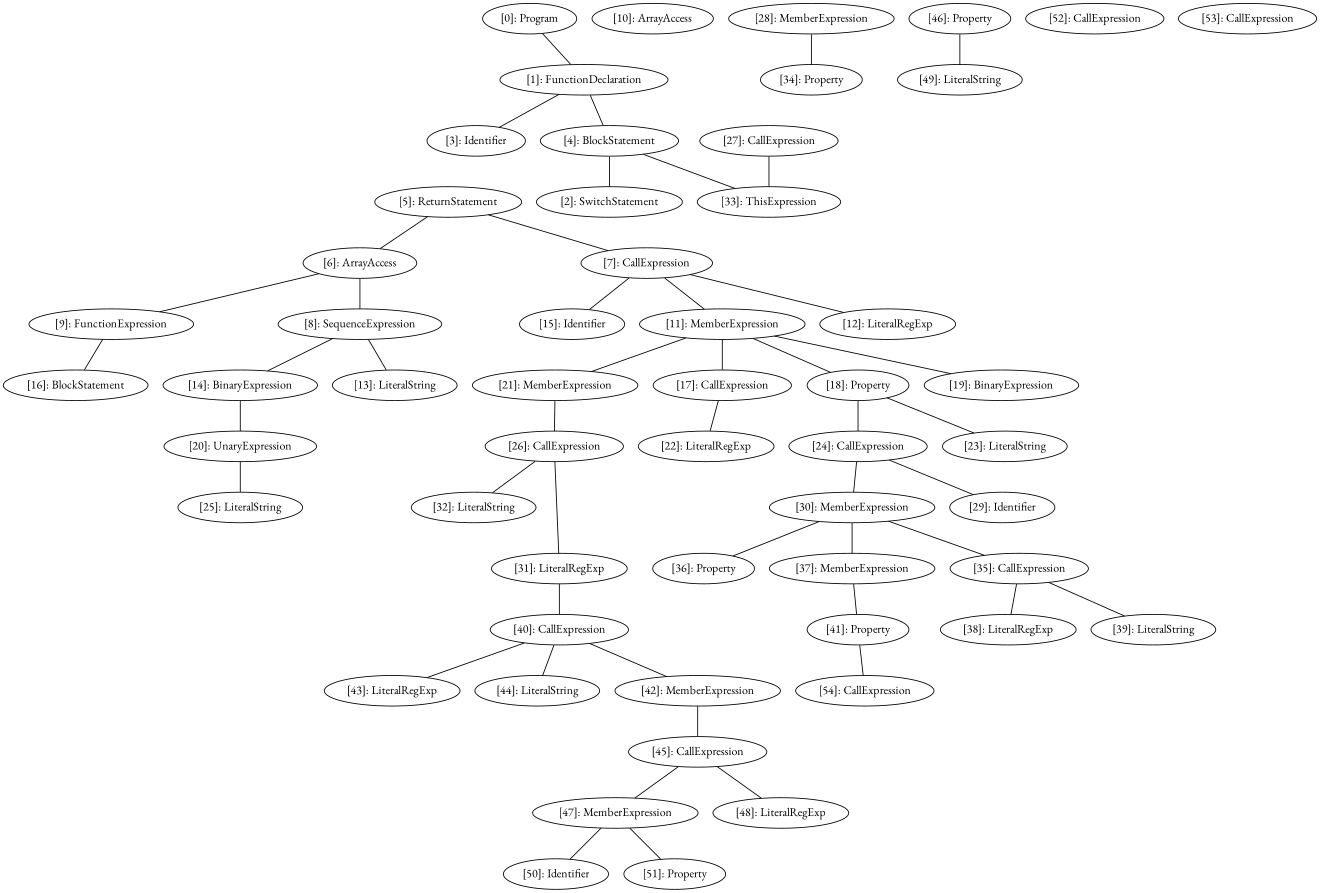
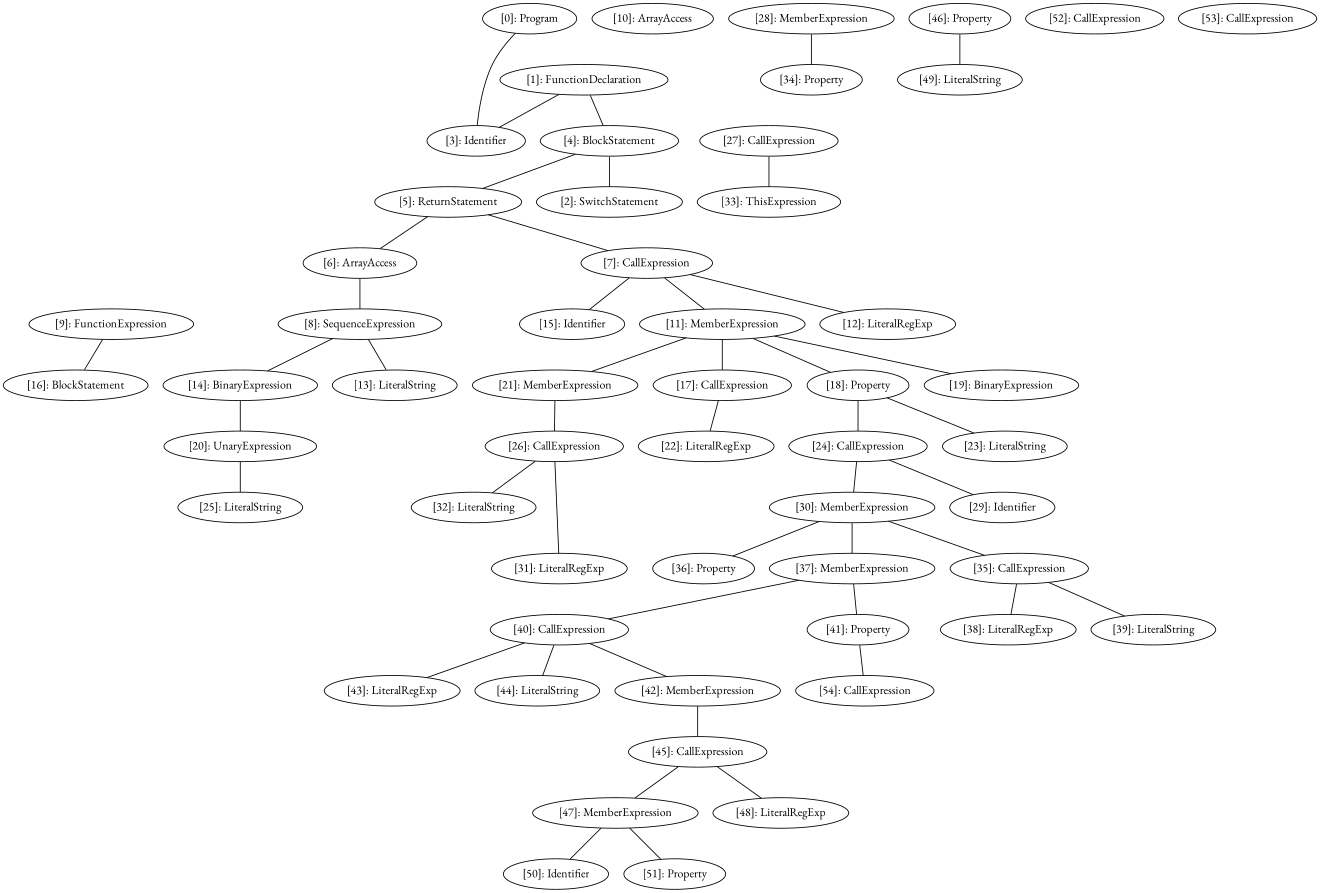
(557, 49) -> (488, 76)
(689, 171) -> (529, 171)
(239, 293) -> none
(559, 599) -> (704, 600)
